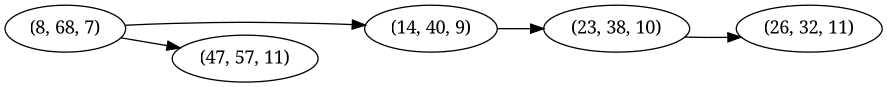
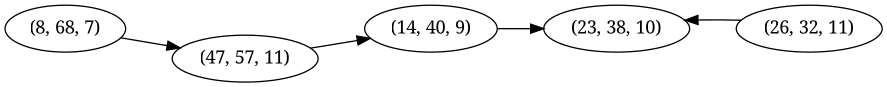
(239, 22) -> (334, 44)
(706, 37) -> (720, 20)
